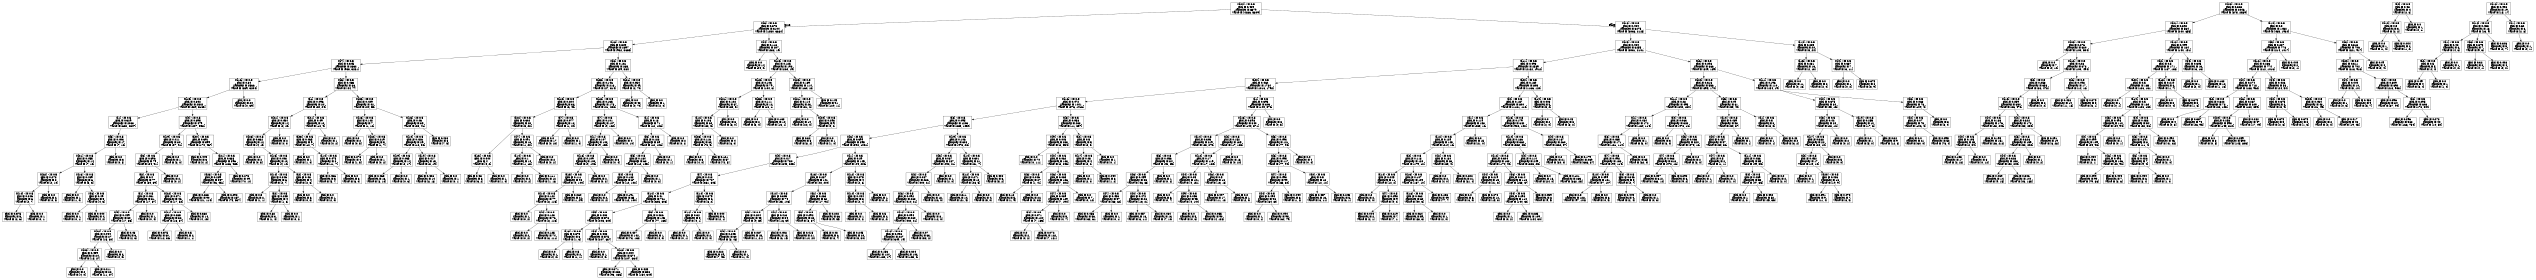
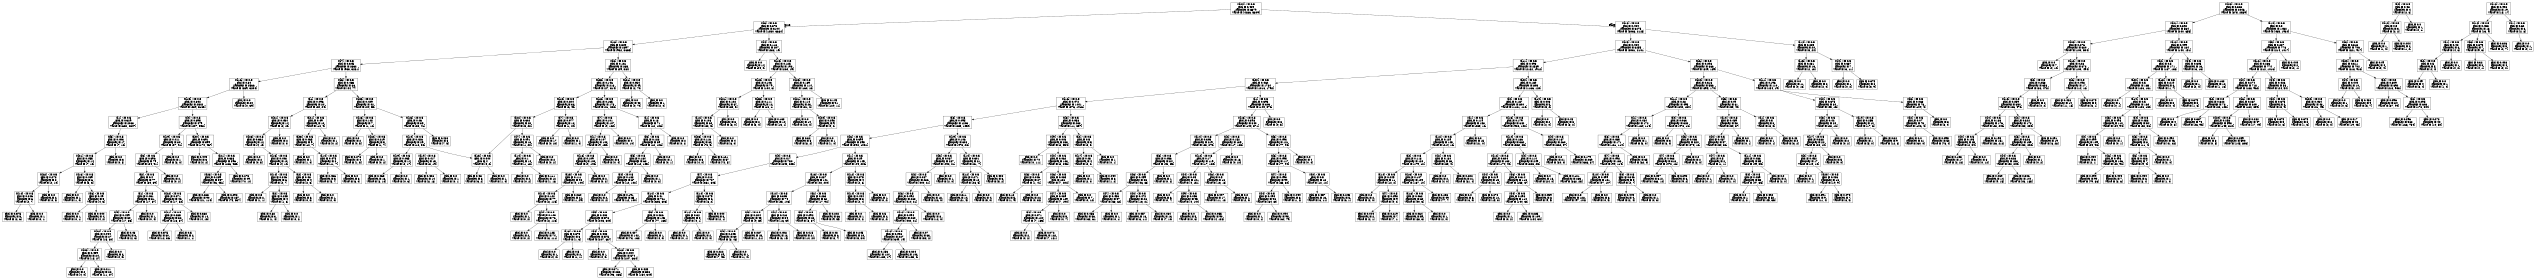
(420, 150) -> (448, 153)
(1058, 179) -> (1058, 179)
(547, 217) -> (547, 217)
